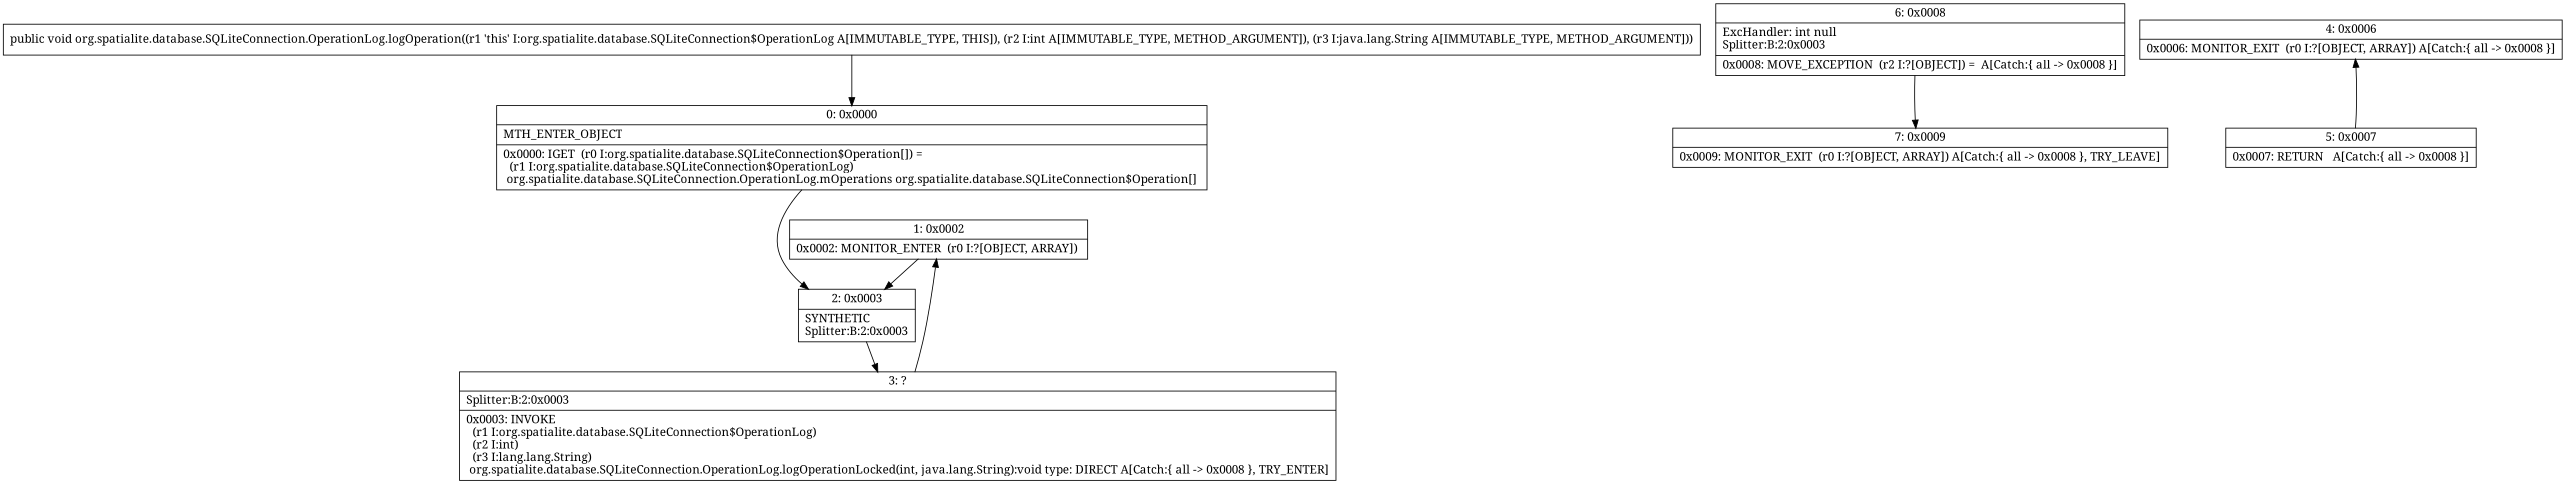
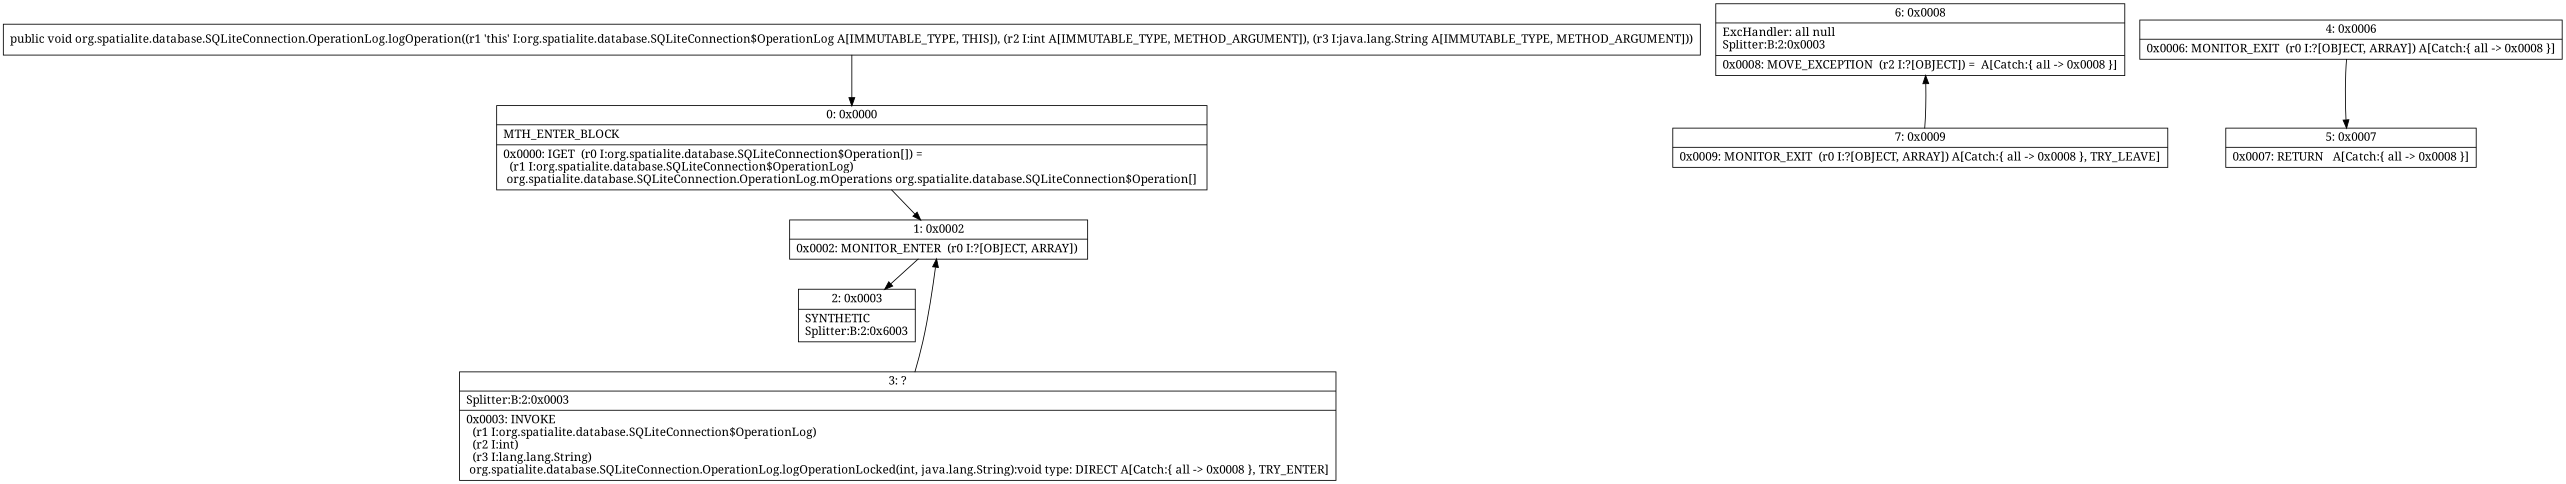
(1780, 33) -> (1779, 33)
(1915, 98) -> (1926, 106)
(2357, 98) -> (2345, 89)
(563, 134) -> (561, 134)
(778, 237) -> (903, 202)
(857, 331) -> (857, 331)
(871, 353) -> none
